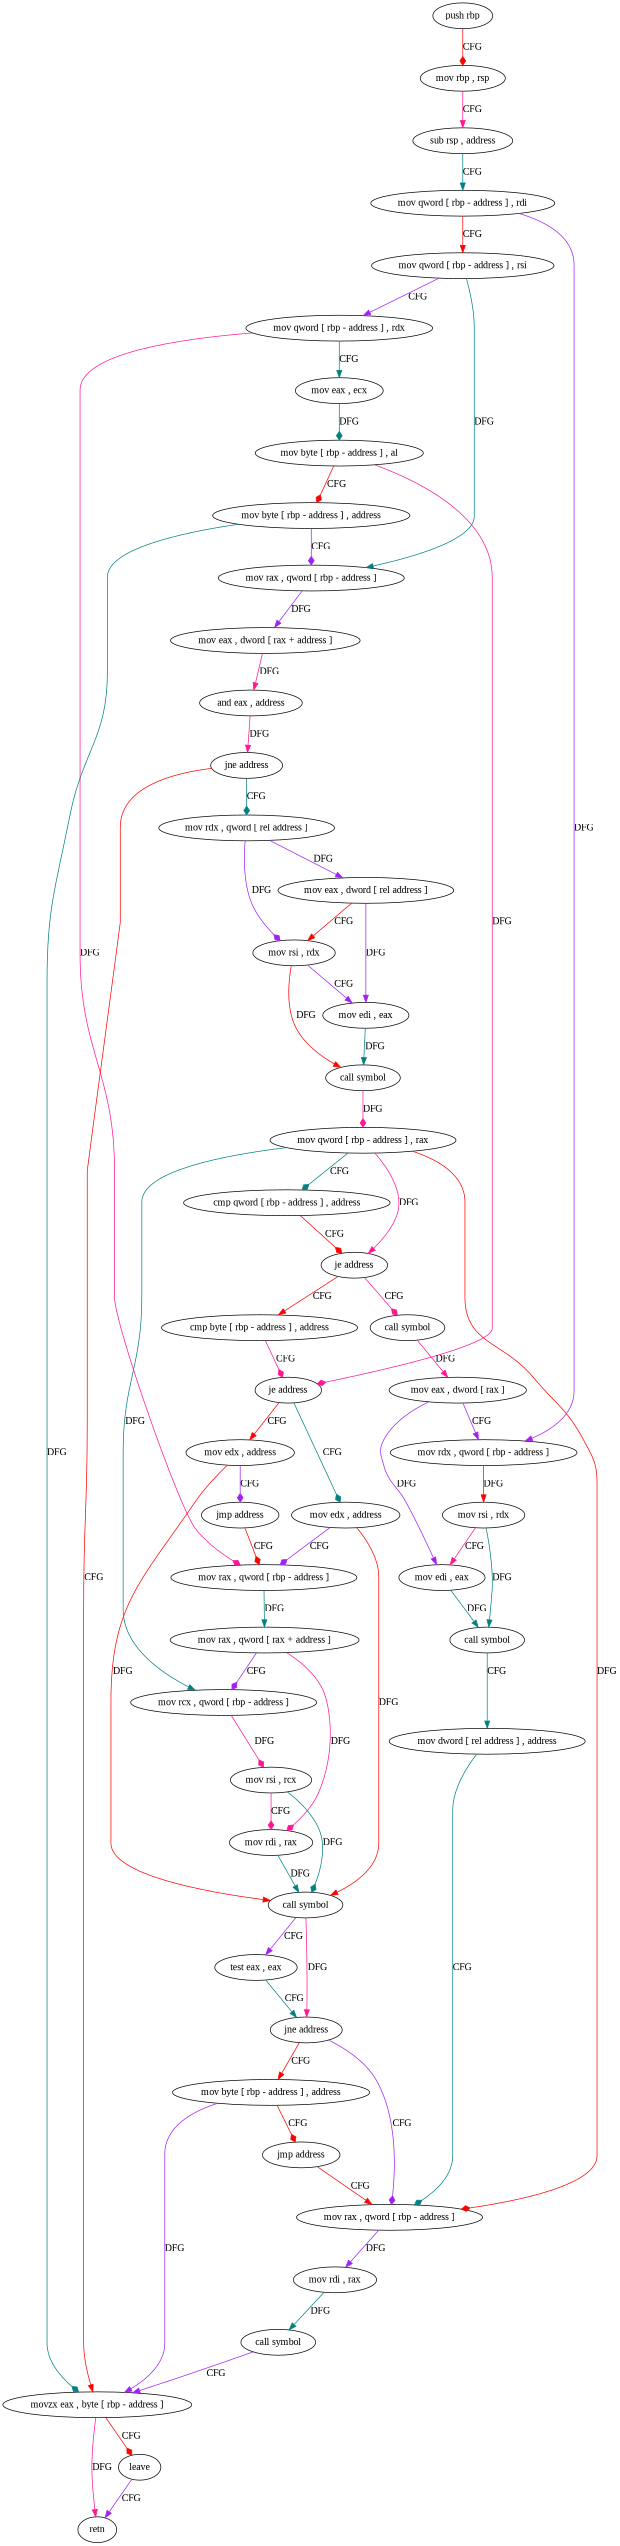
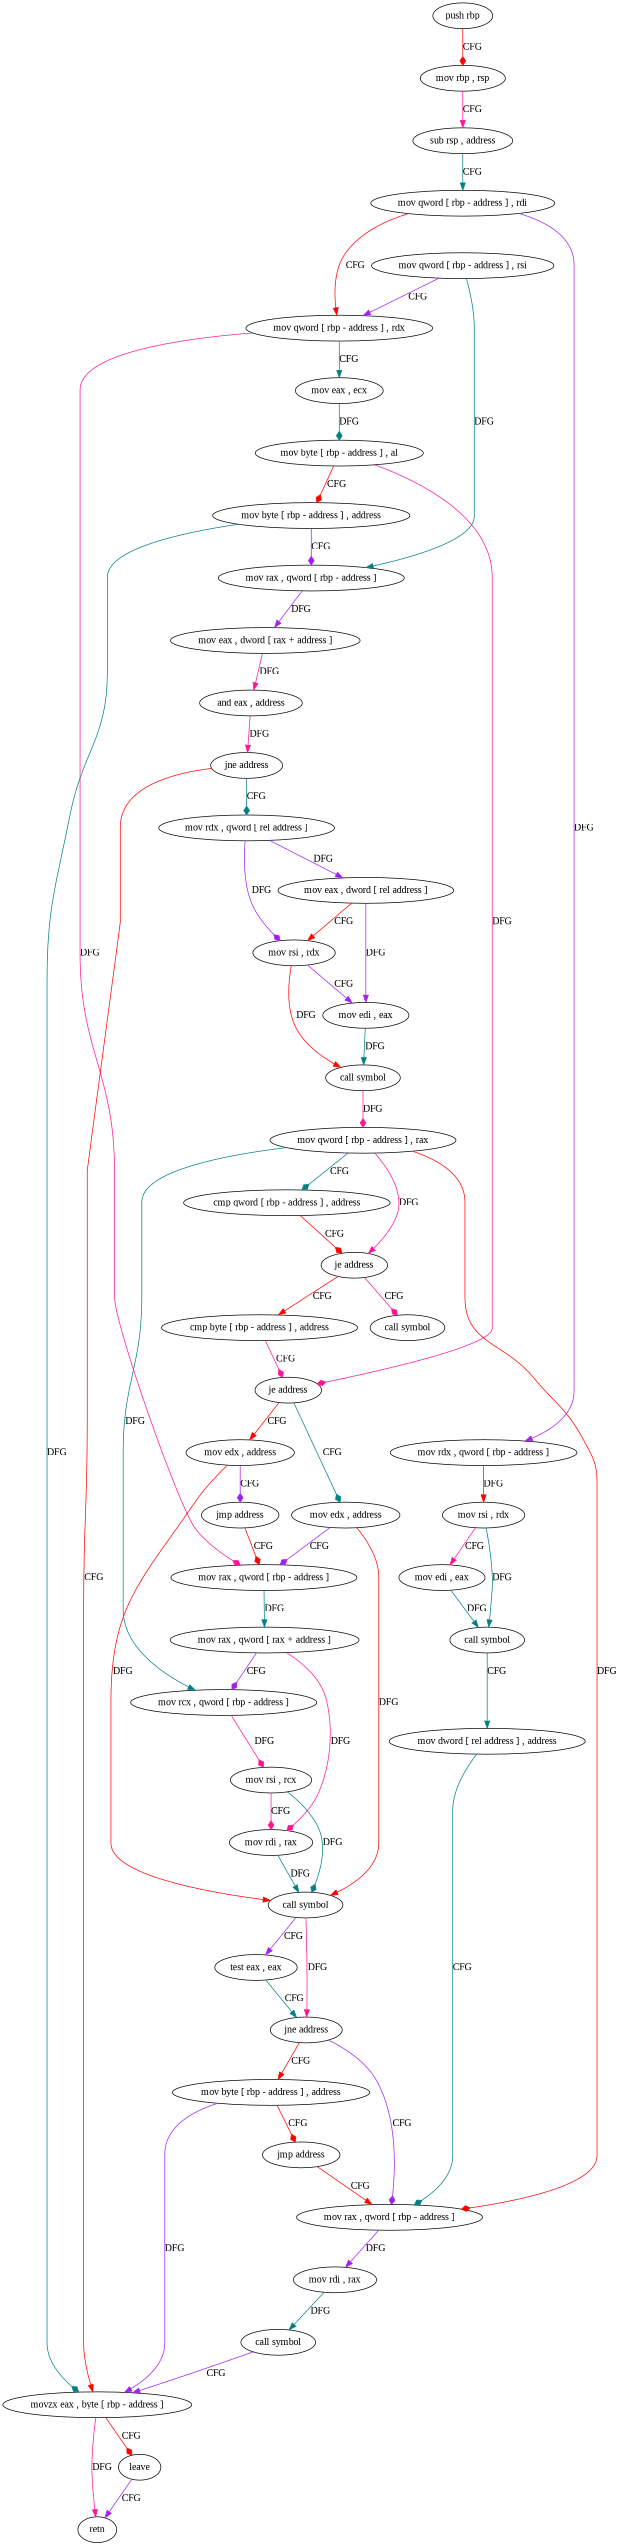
(463, 231) -> (351, 246)
(458, 1390) -> none
